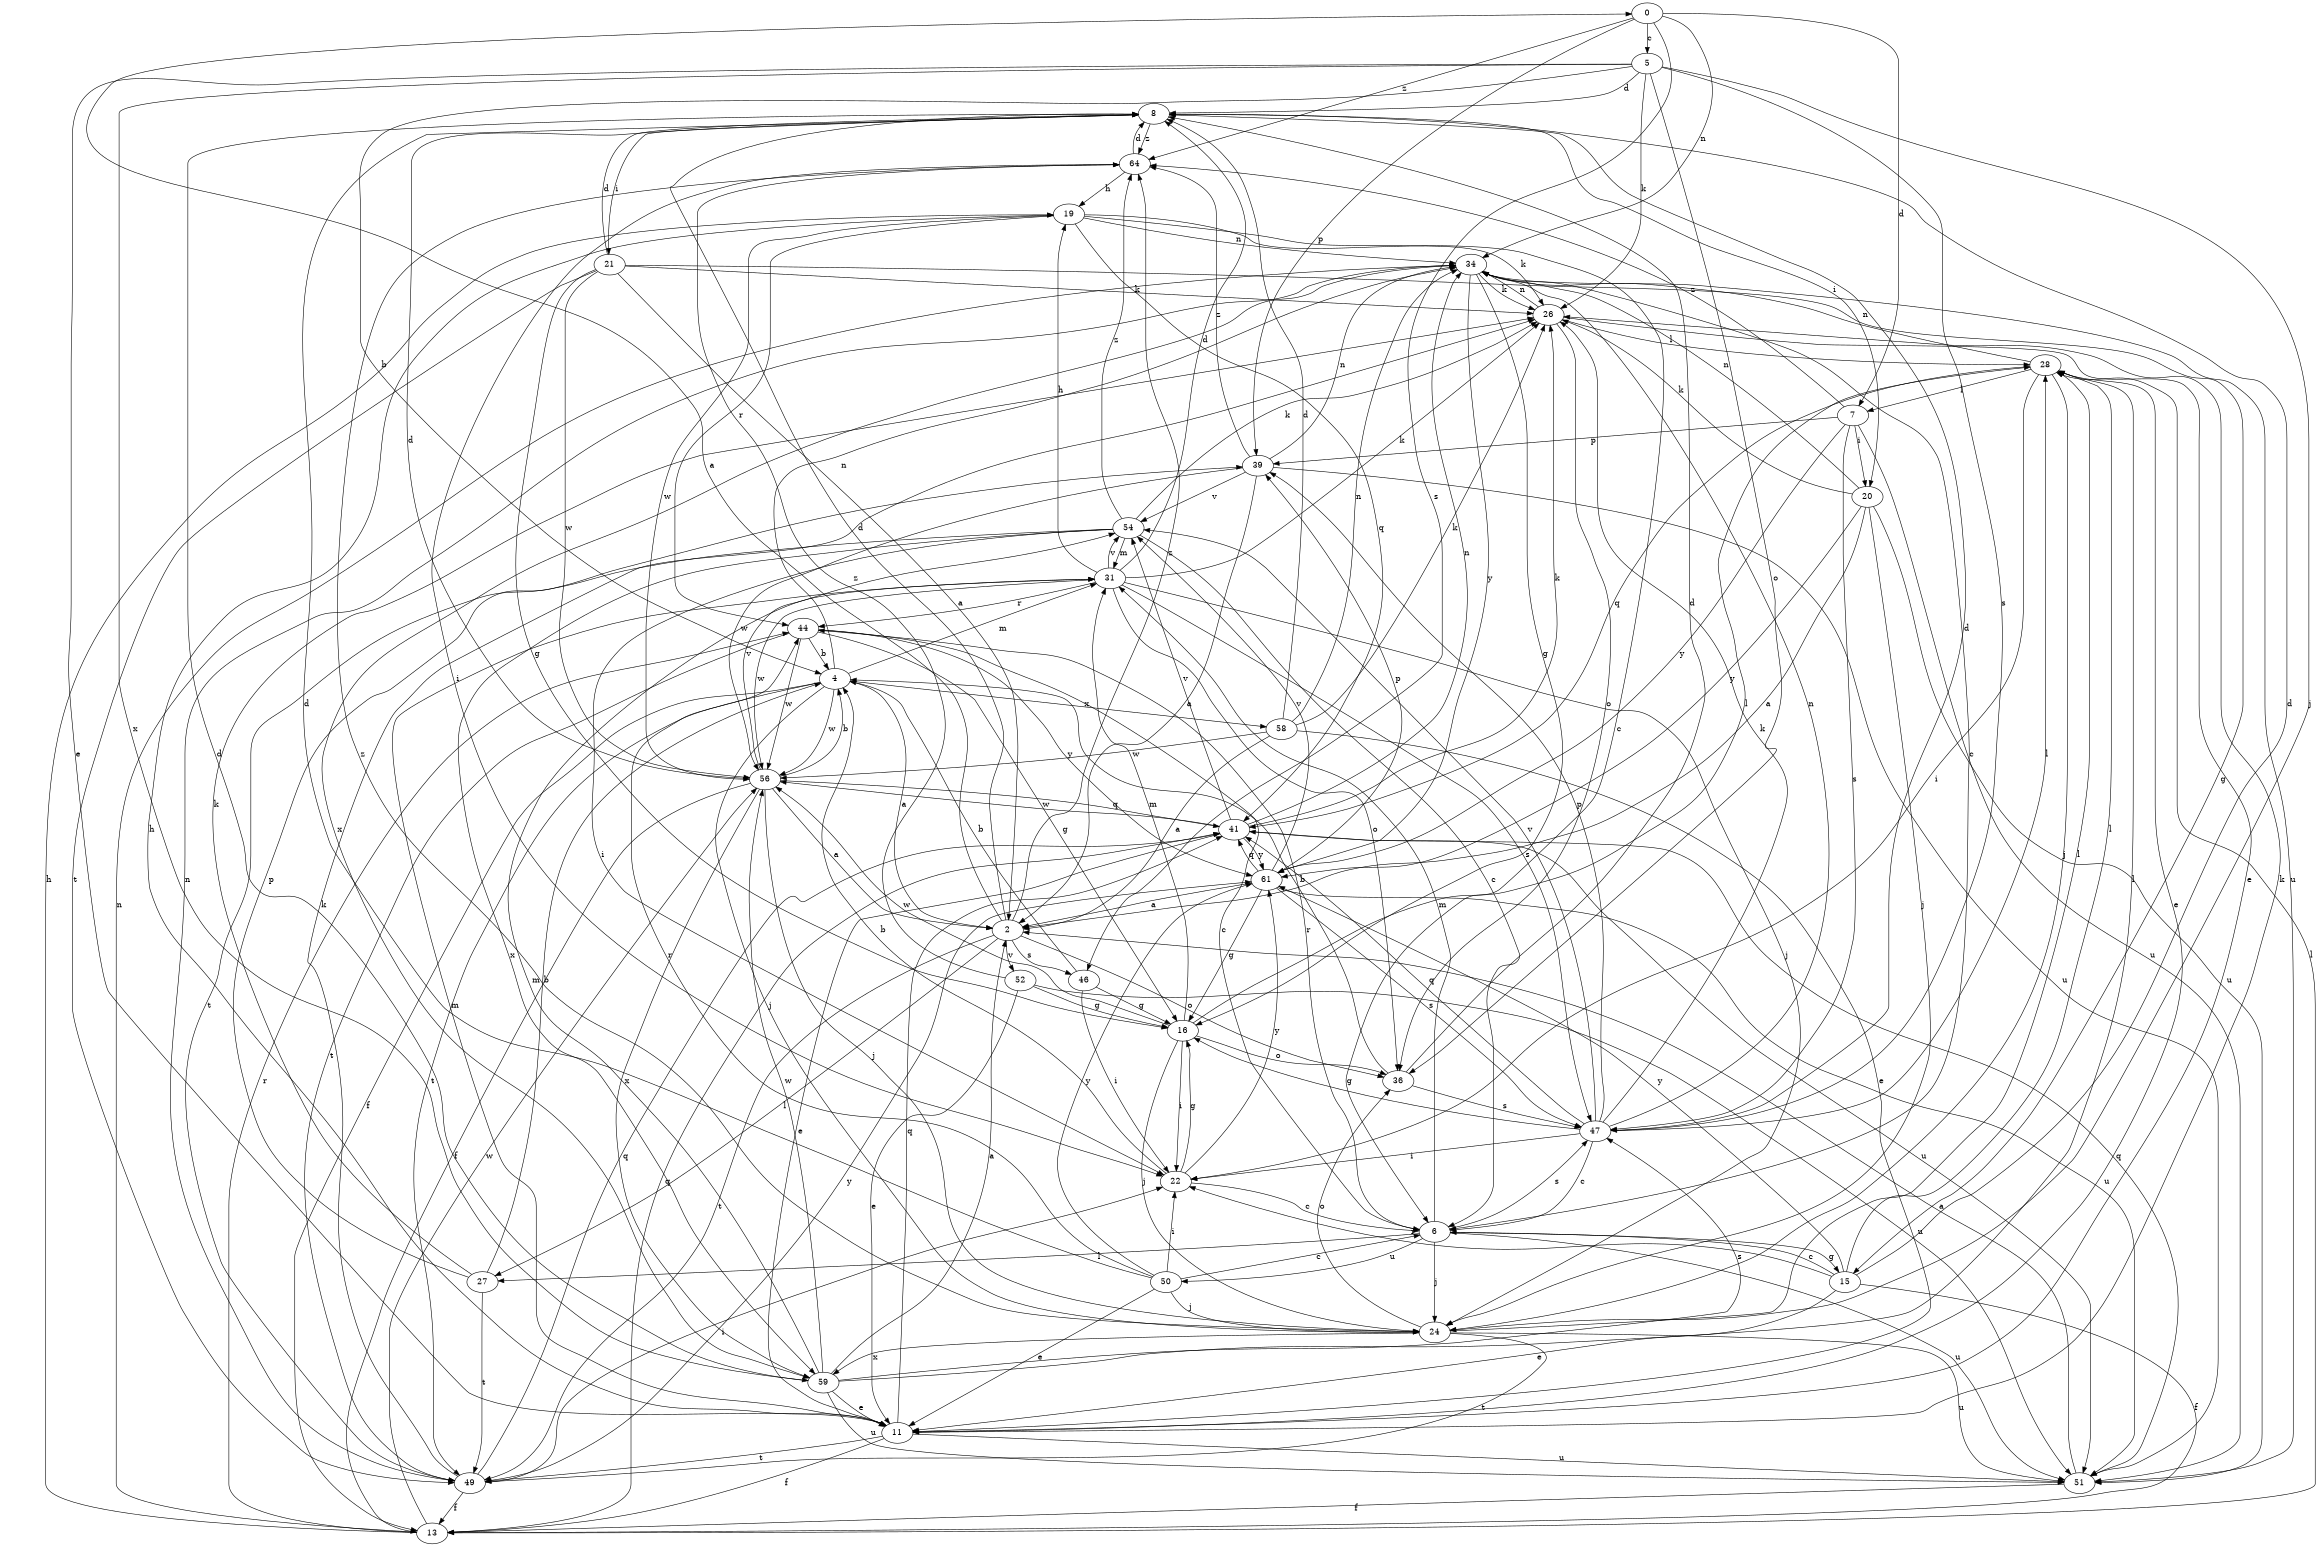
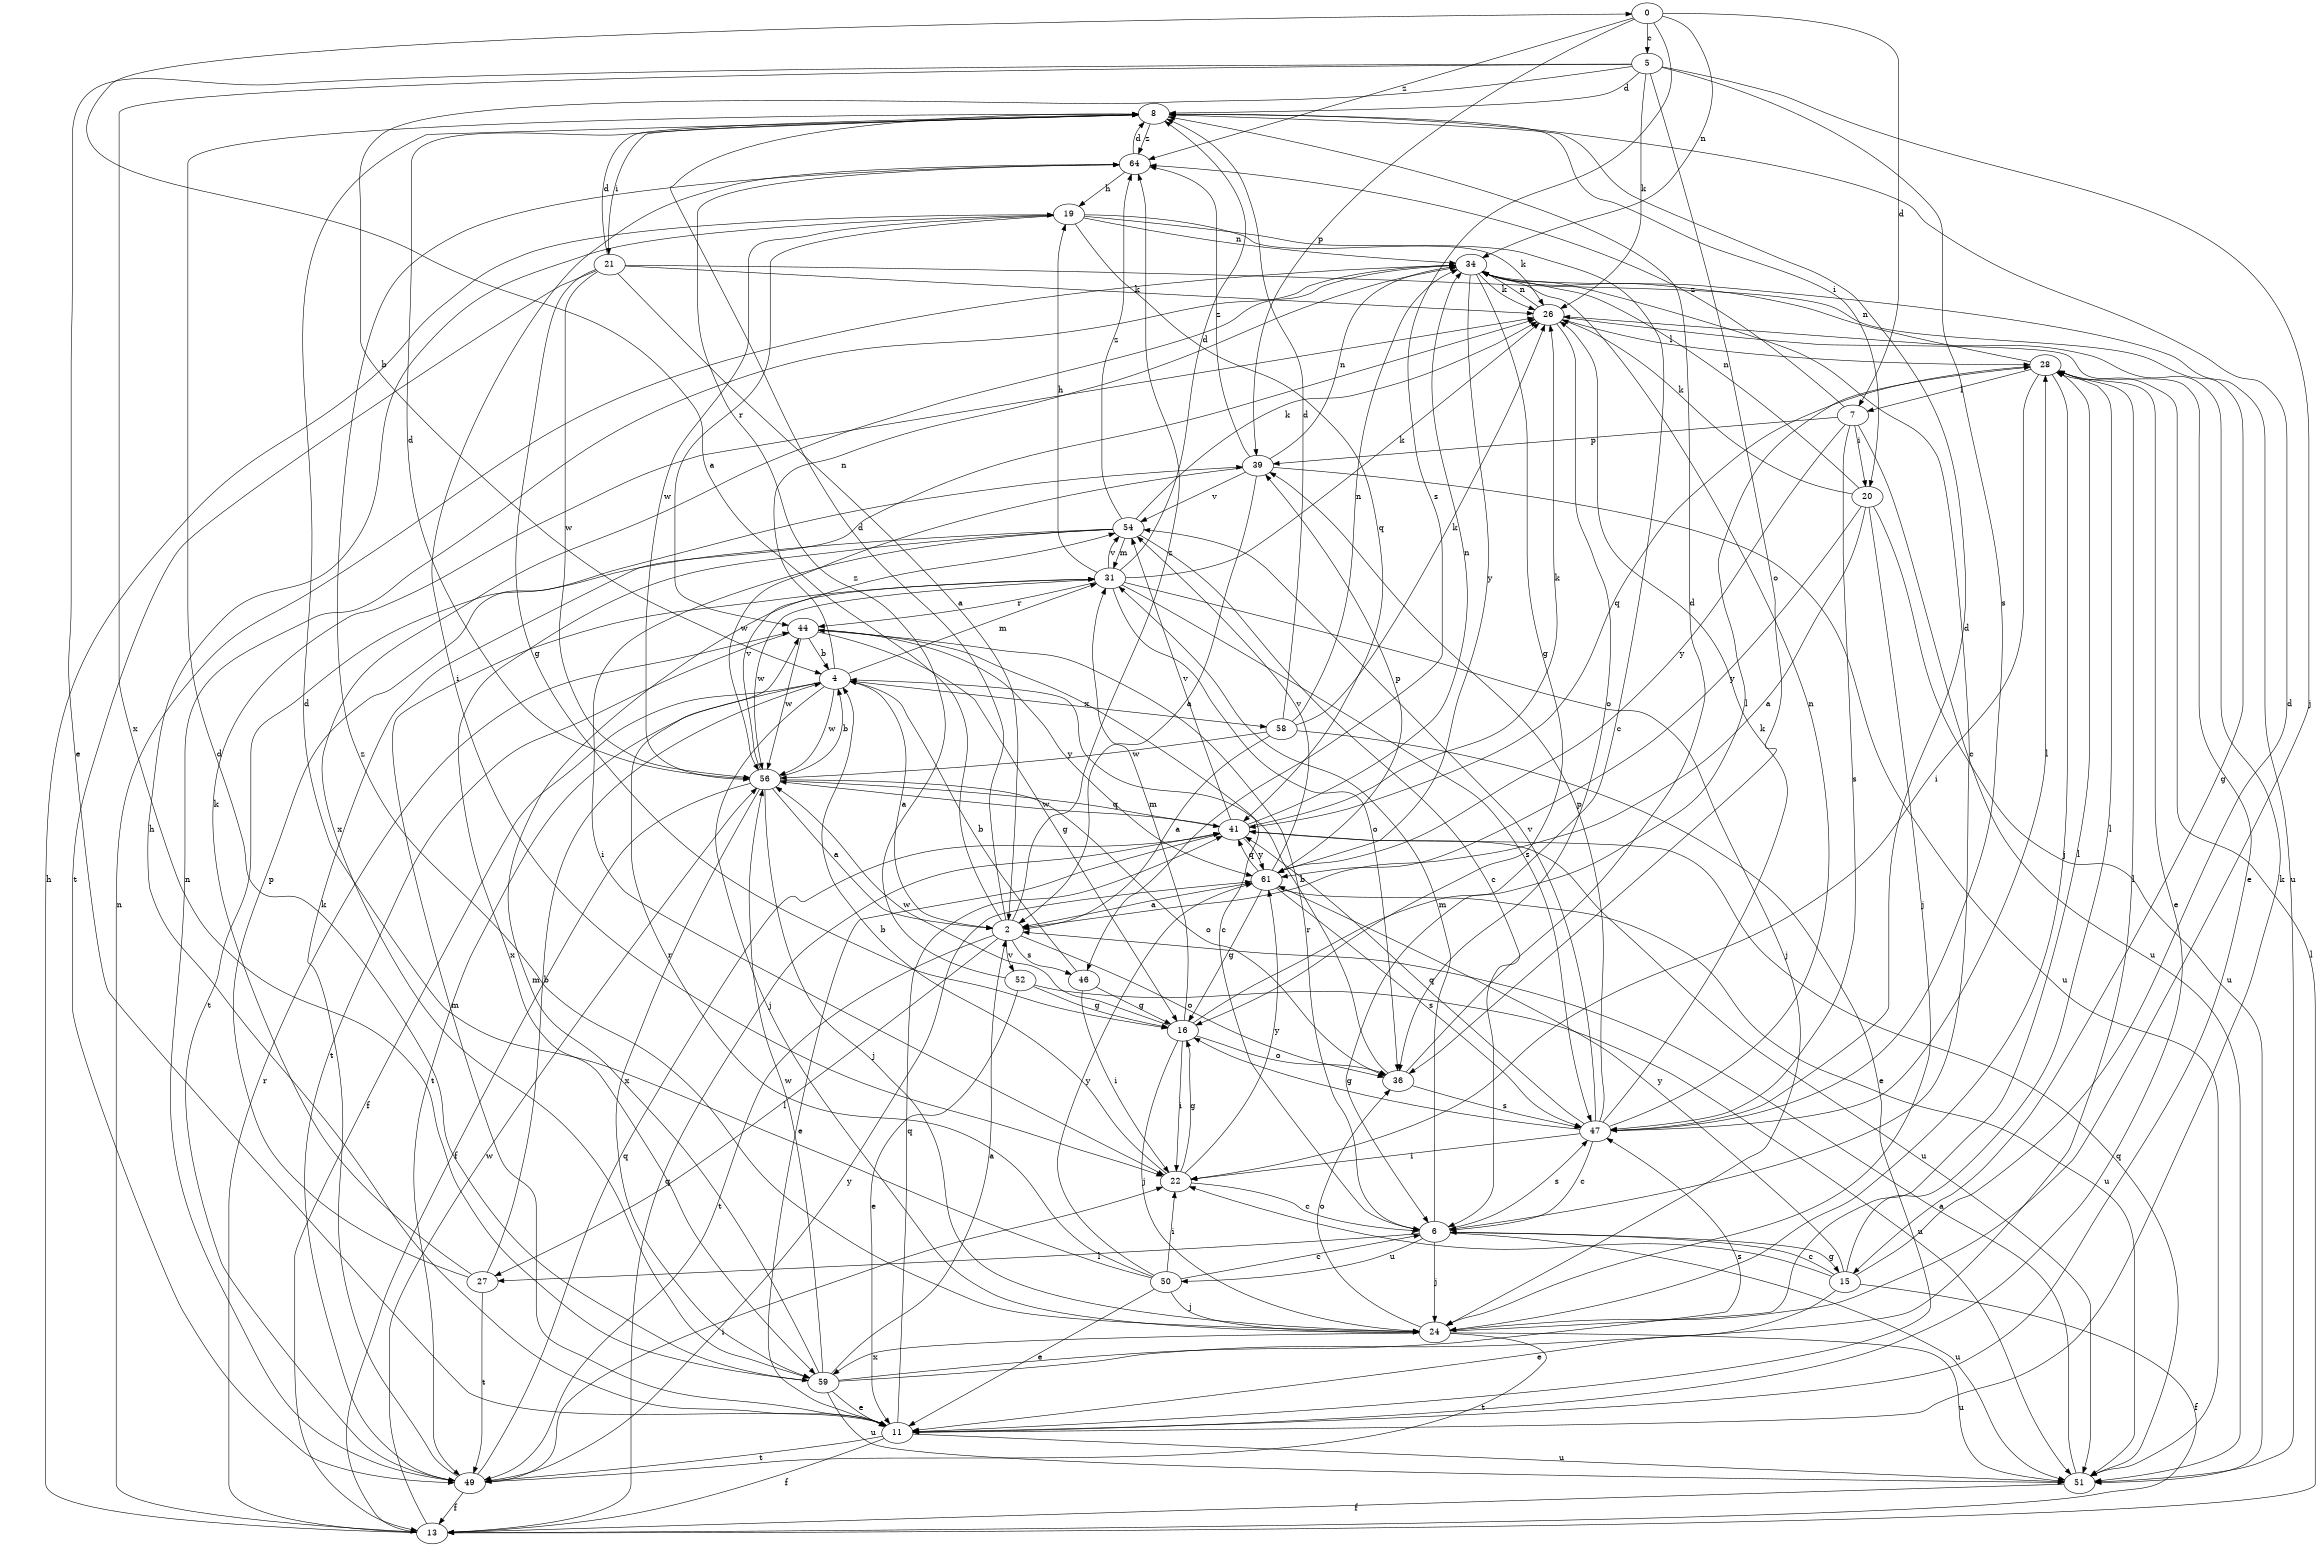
none -> (1110, 856)
